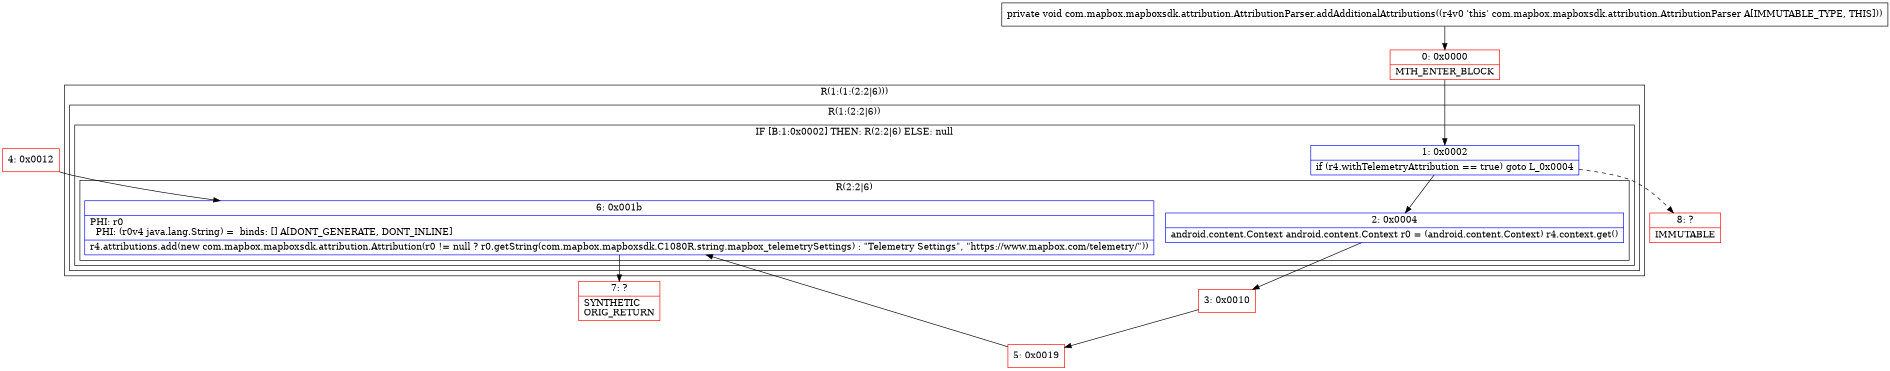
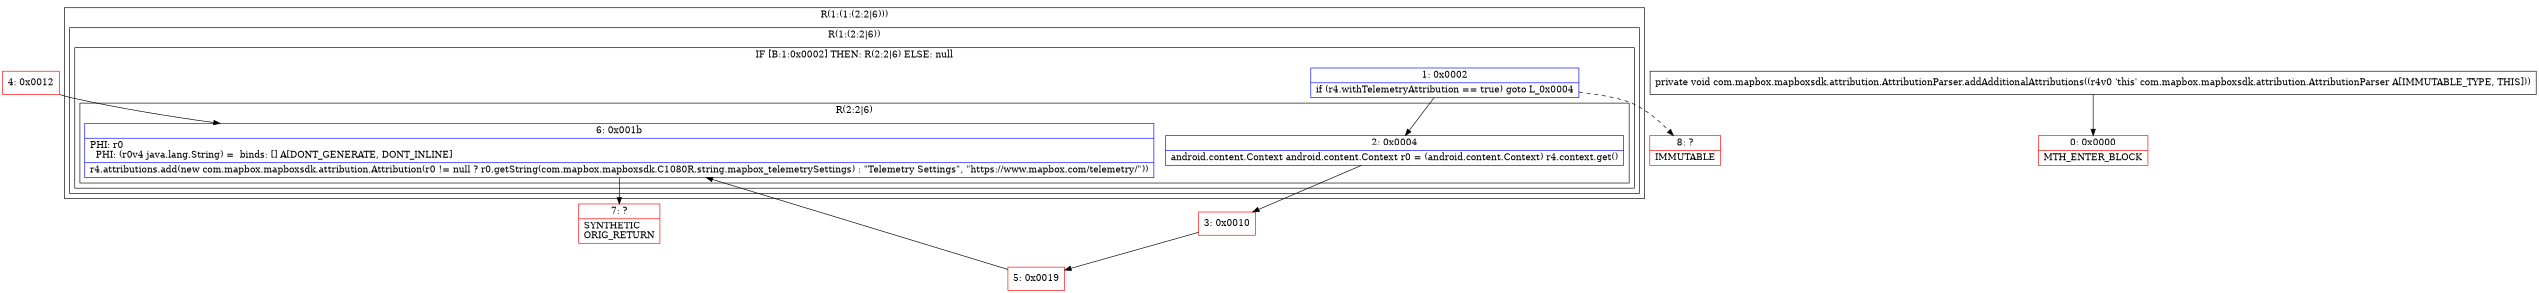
(1445, 109) -> none
